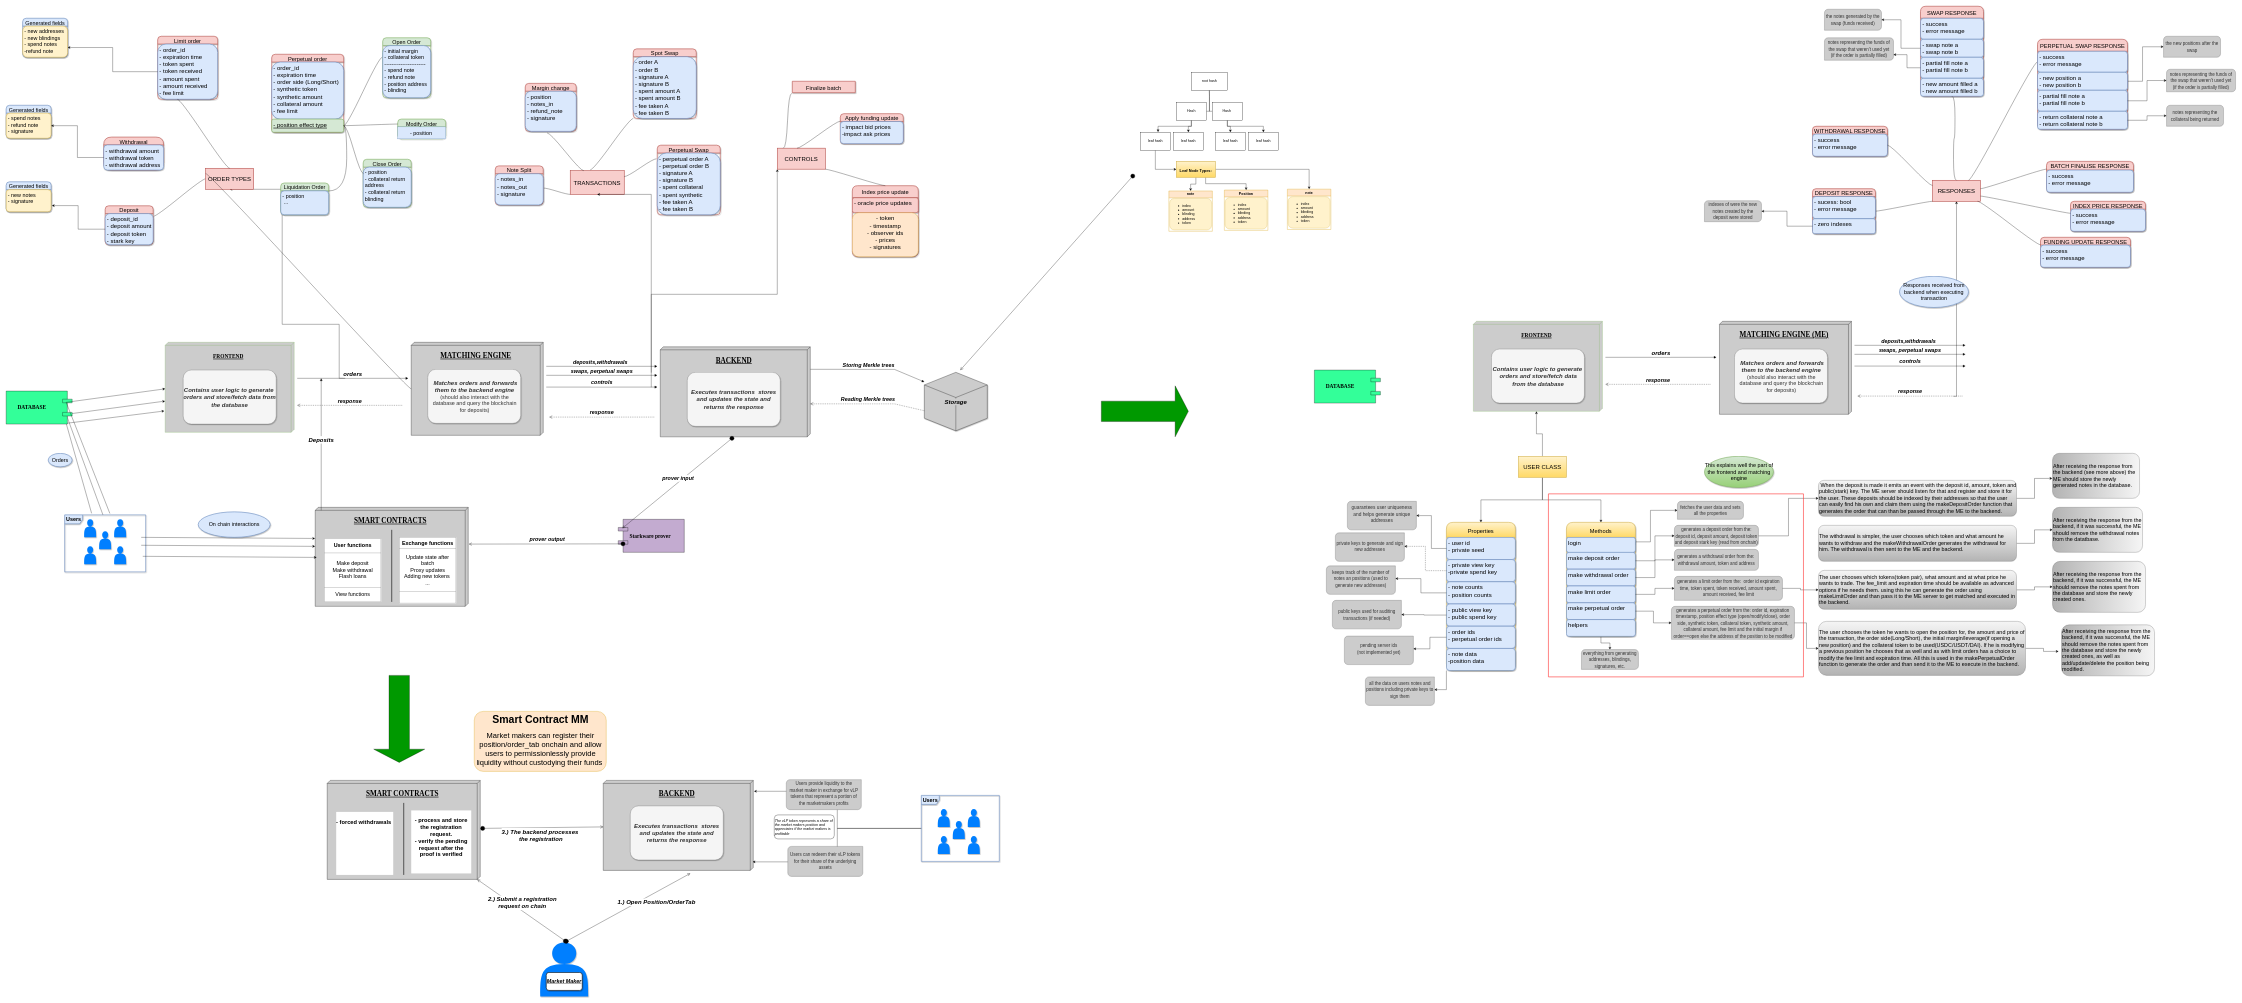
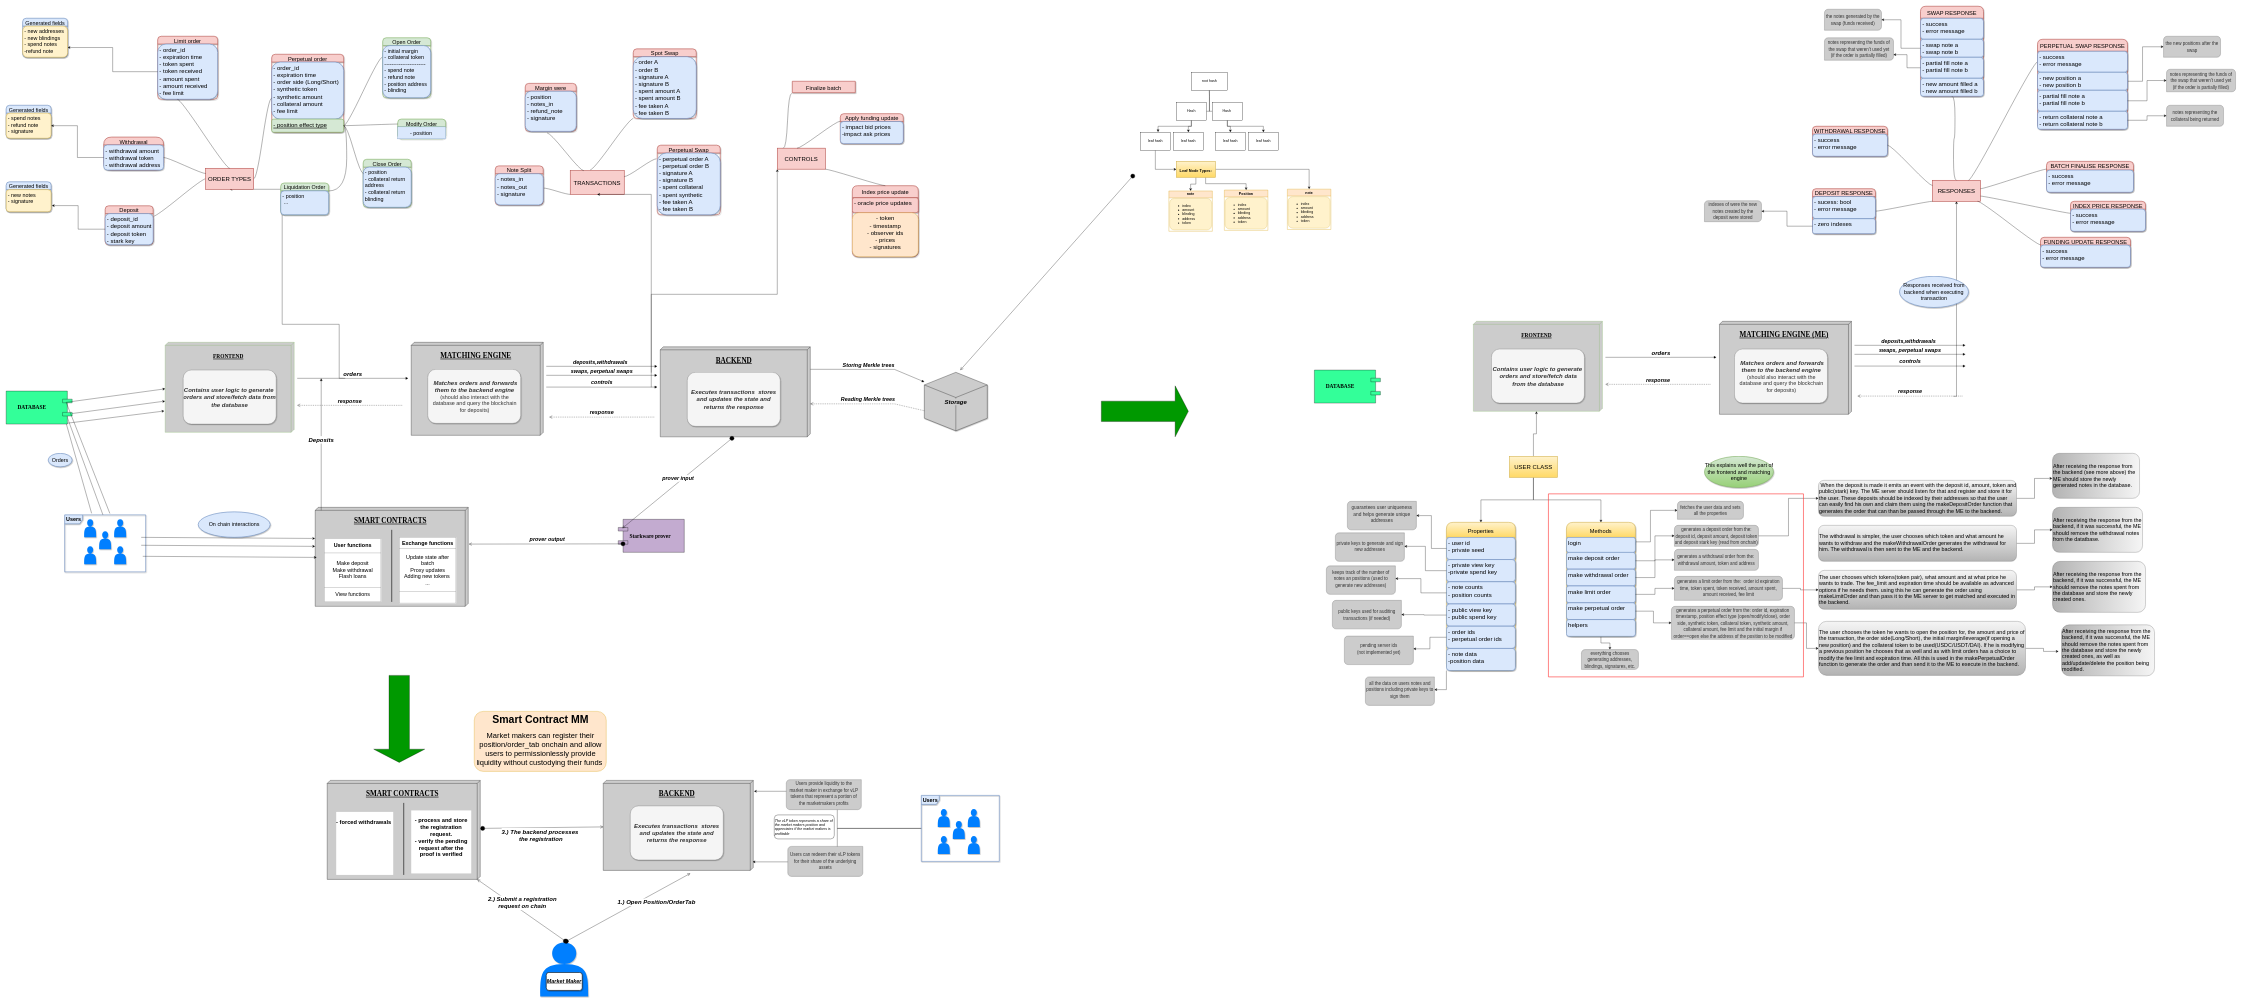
(551, 88) -> (551, 88)
none -> (262, 142)
(308, 281) -> (186, 166)
(1542, 467) -> (1533, 467)
(1425, 558) -> (1425, 558)
(1610, 659) -> (1610, 659)
